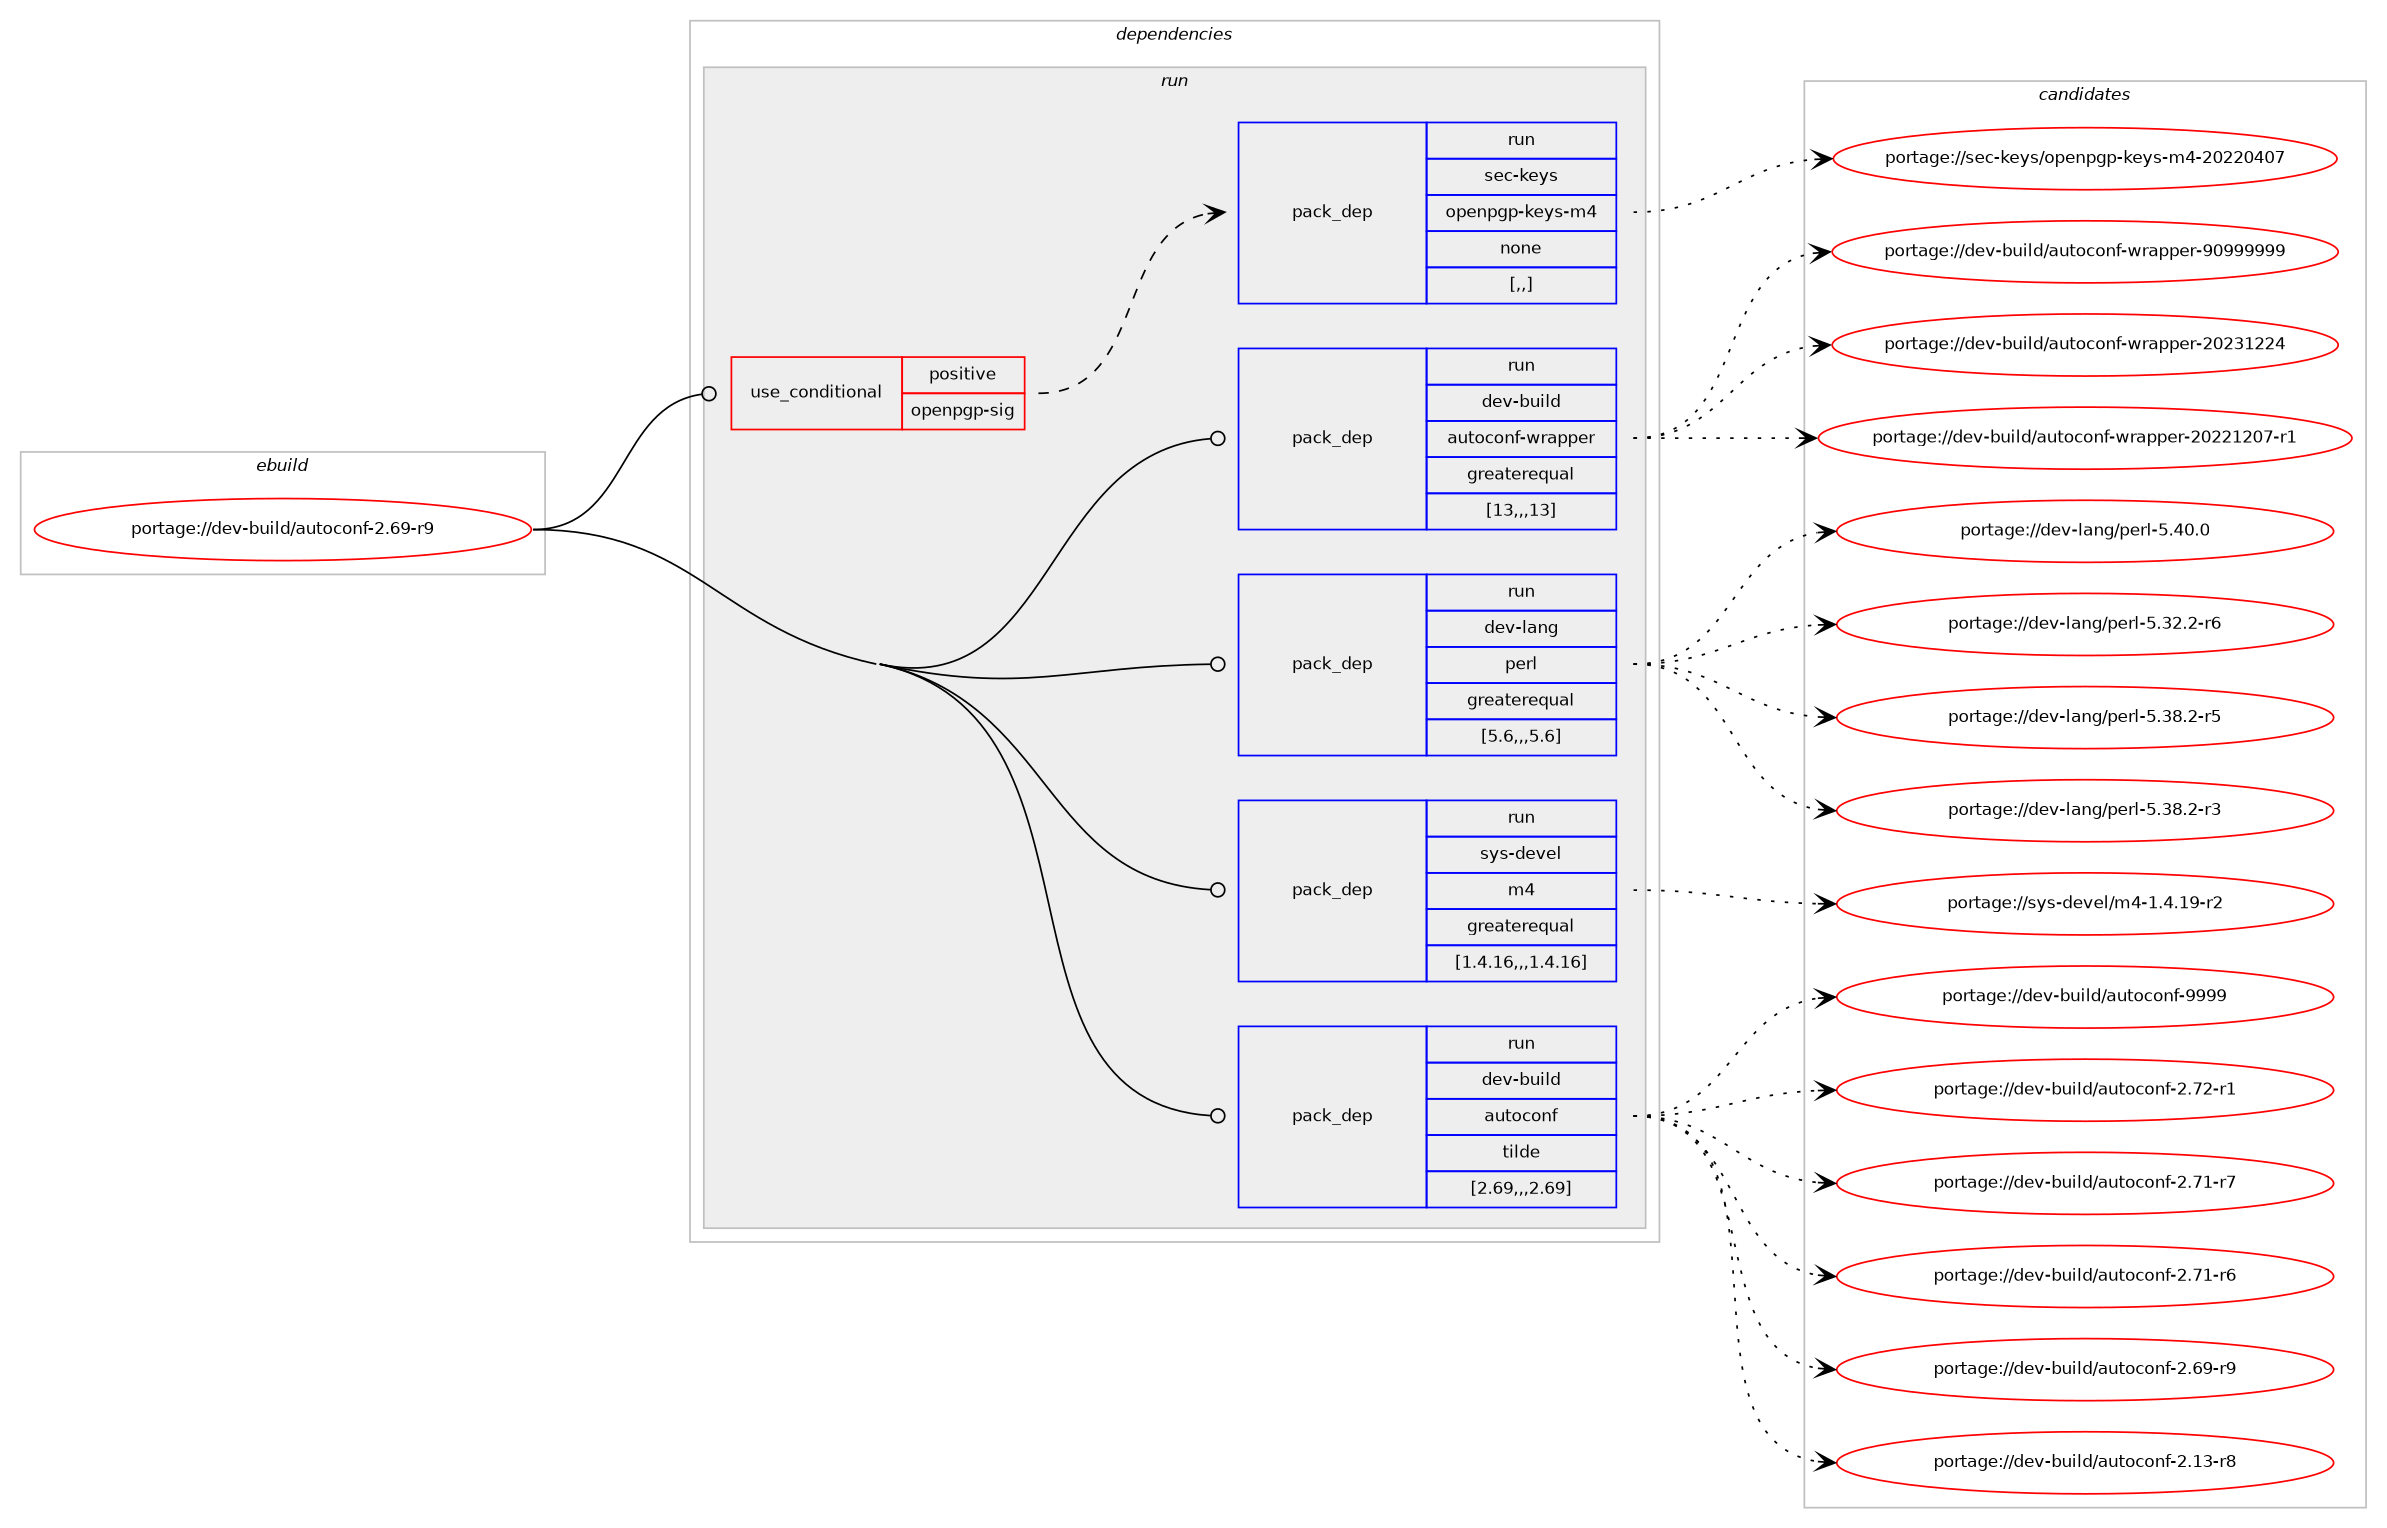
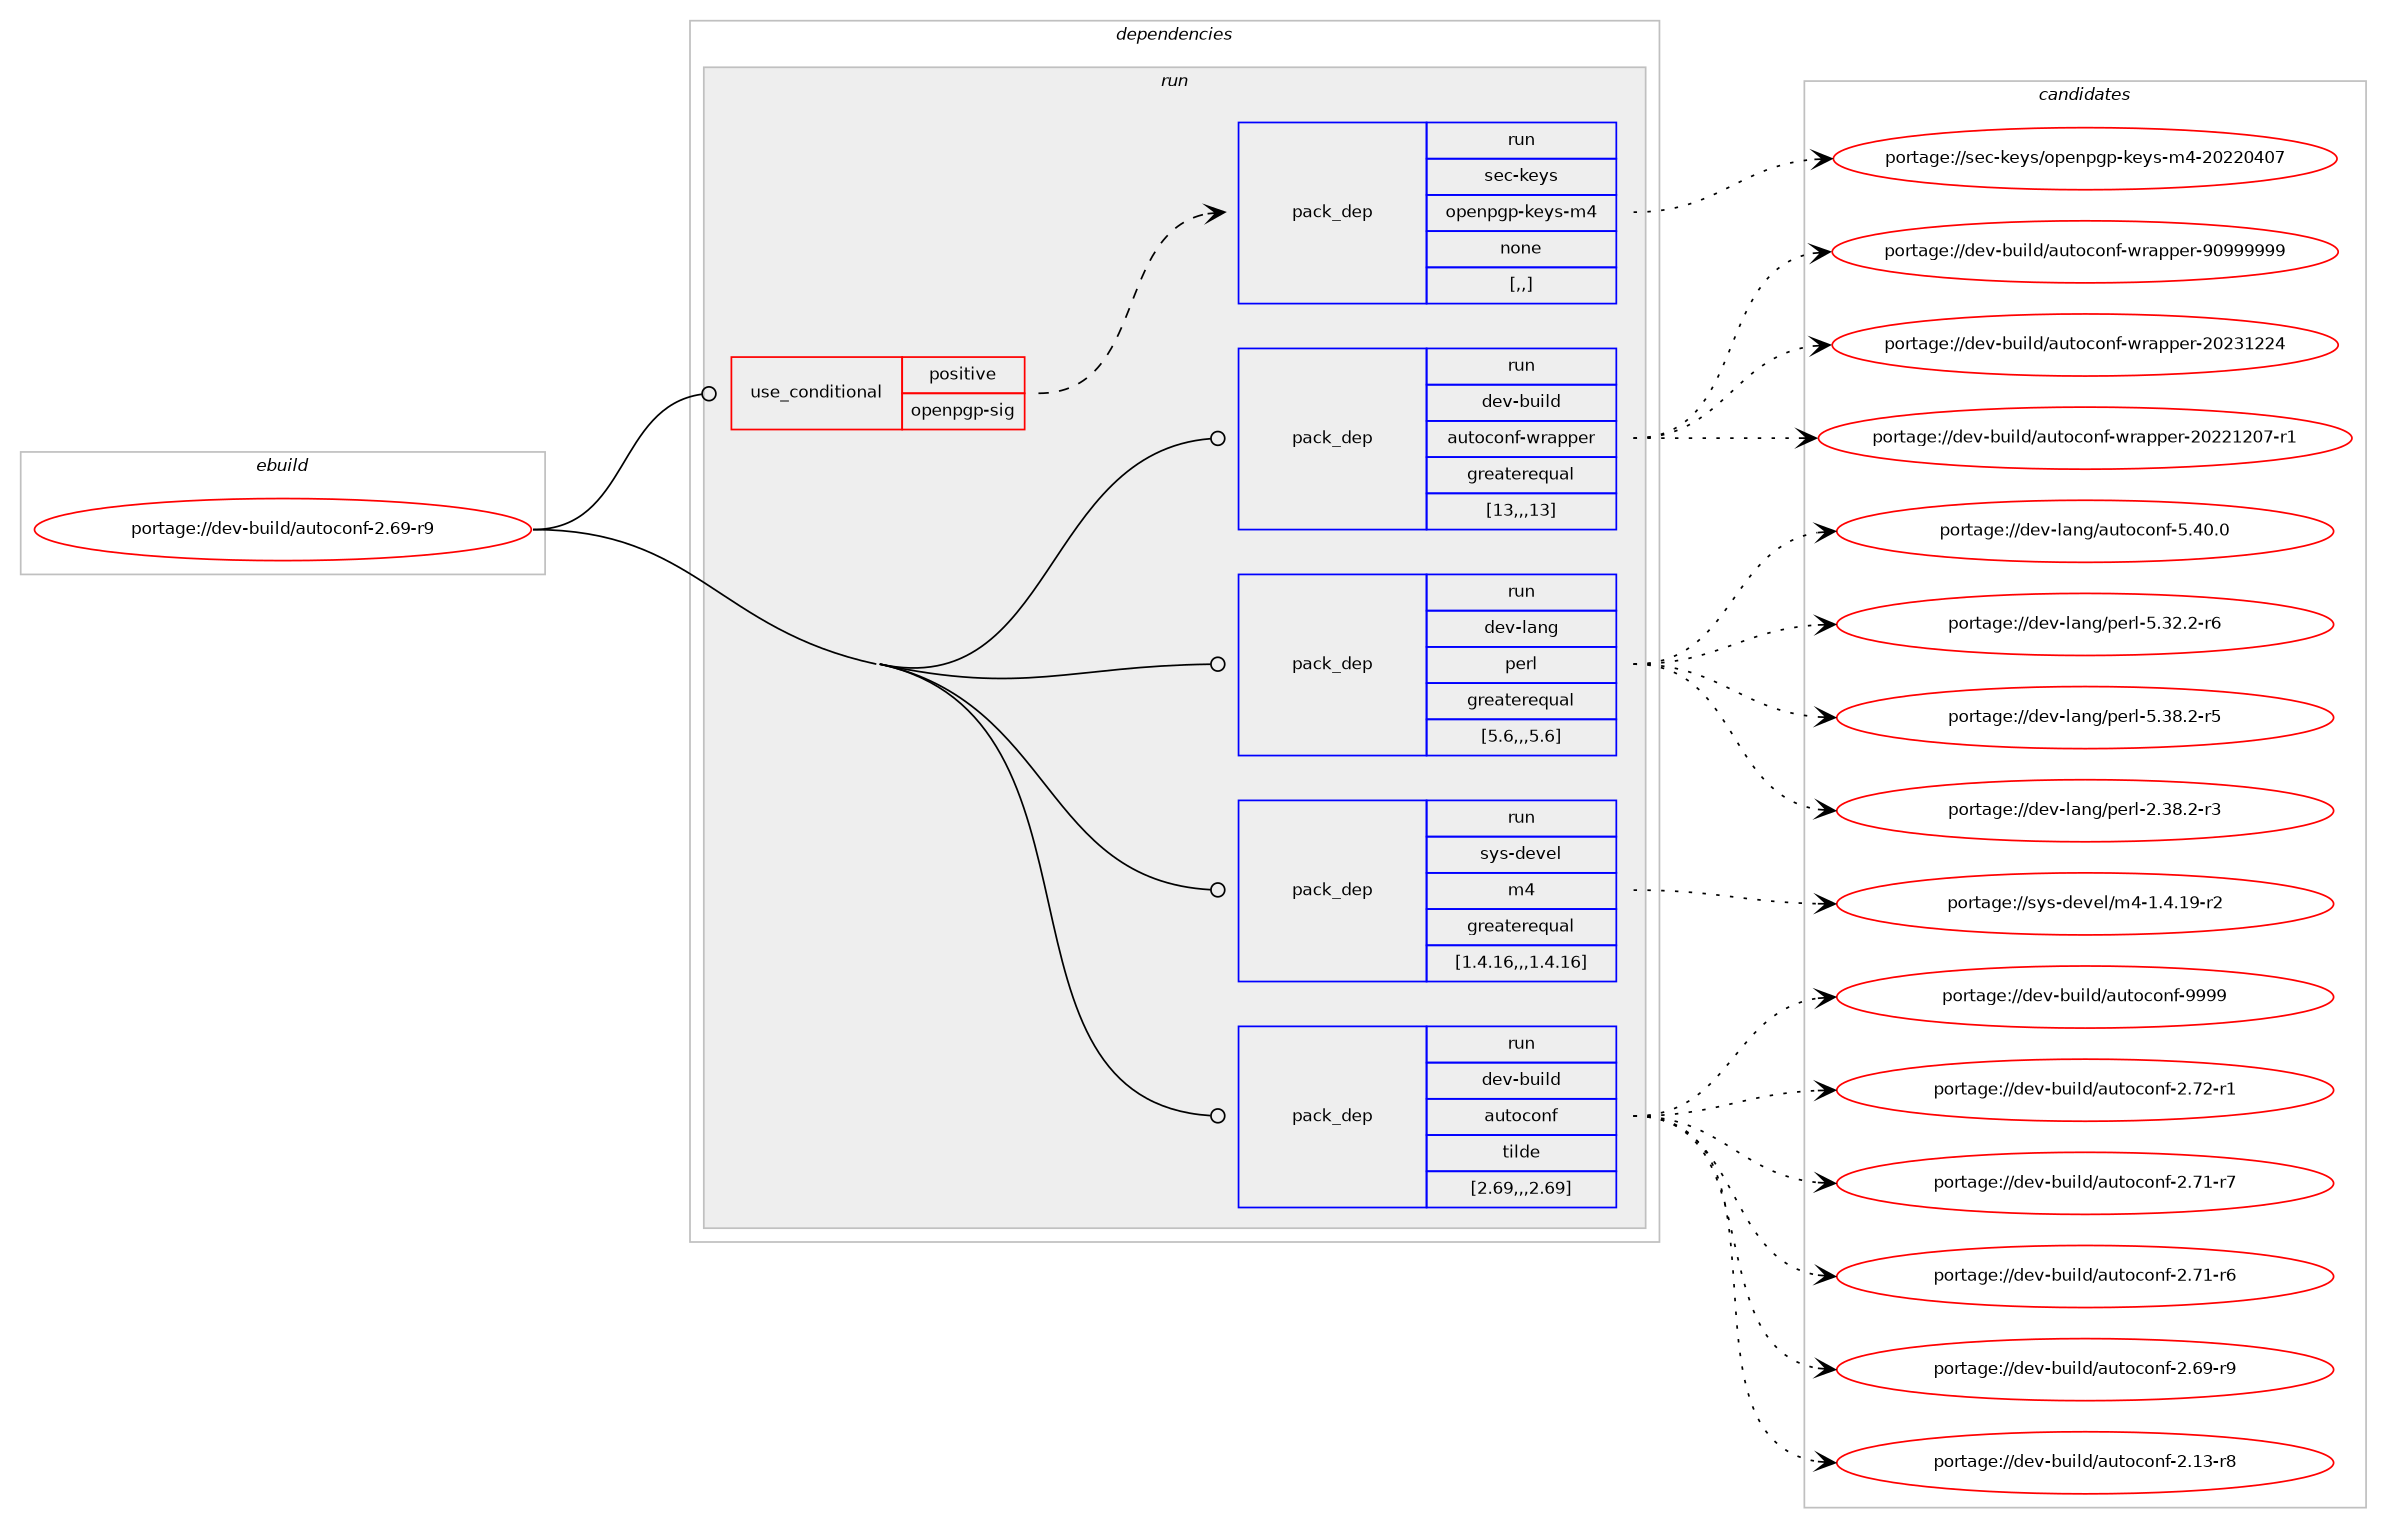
(2085, 531) -> (2085, 531)
(2085, 811) -> (2085, 811)
